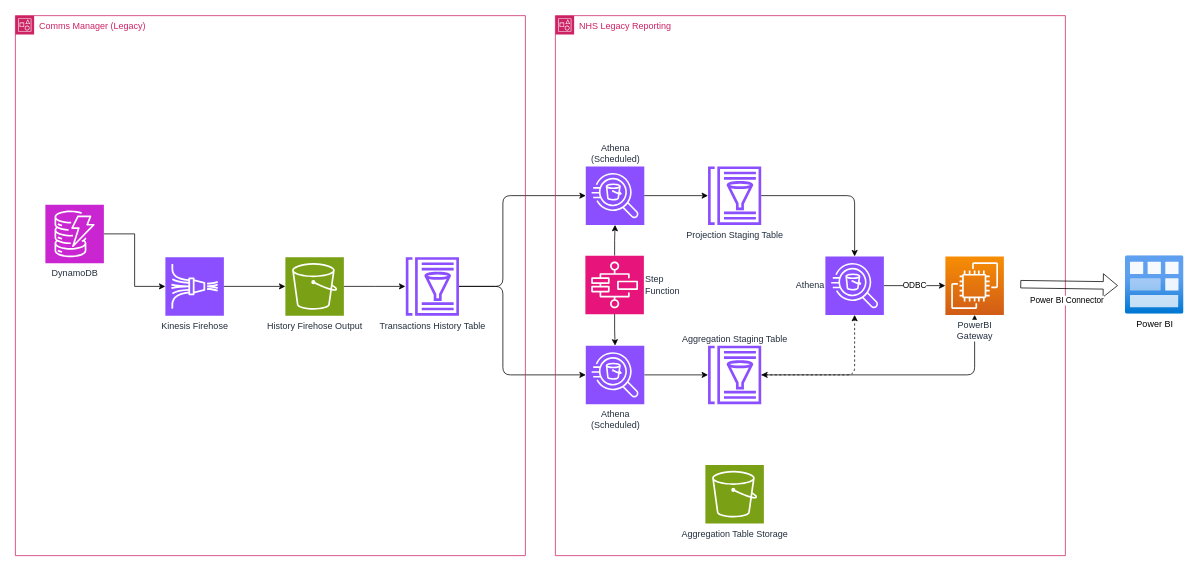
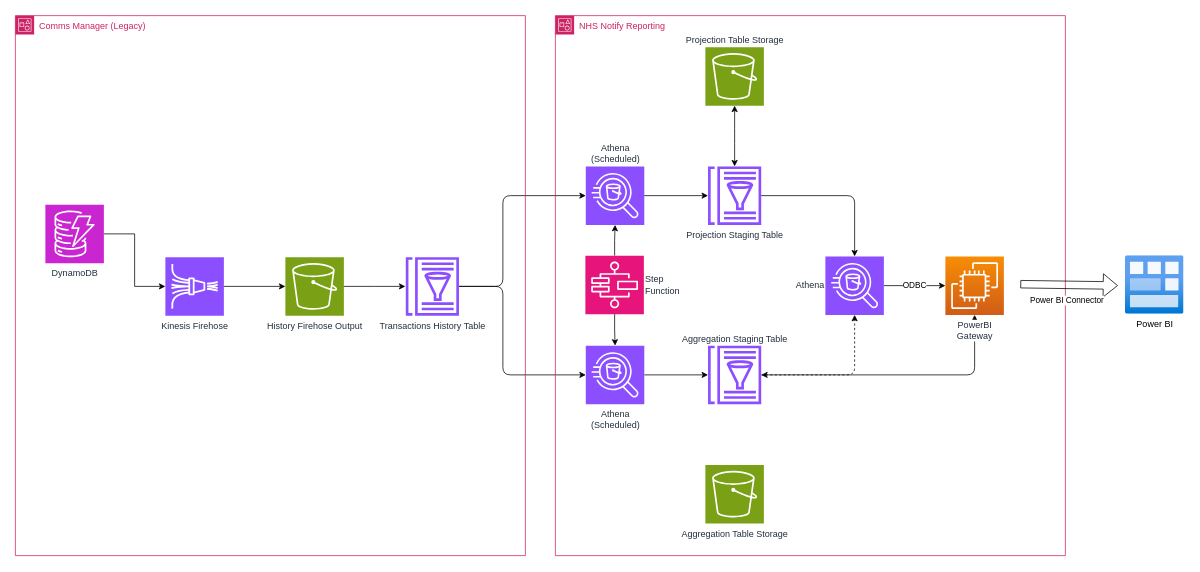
(626, 26) -> (625, 26)
none -> (735, 76)
none -> (735, 136)
